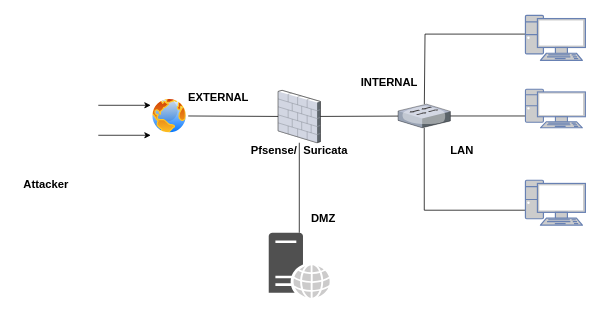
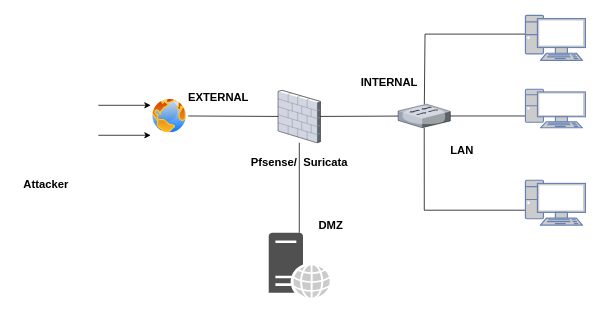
(299, 150) -> (299, 162)
(323, 218) -> (330, 225)
